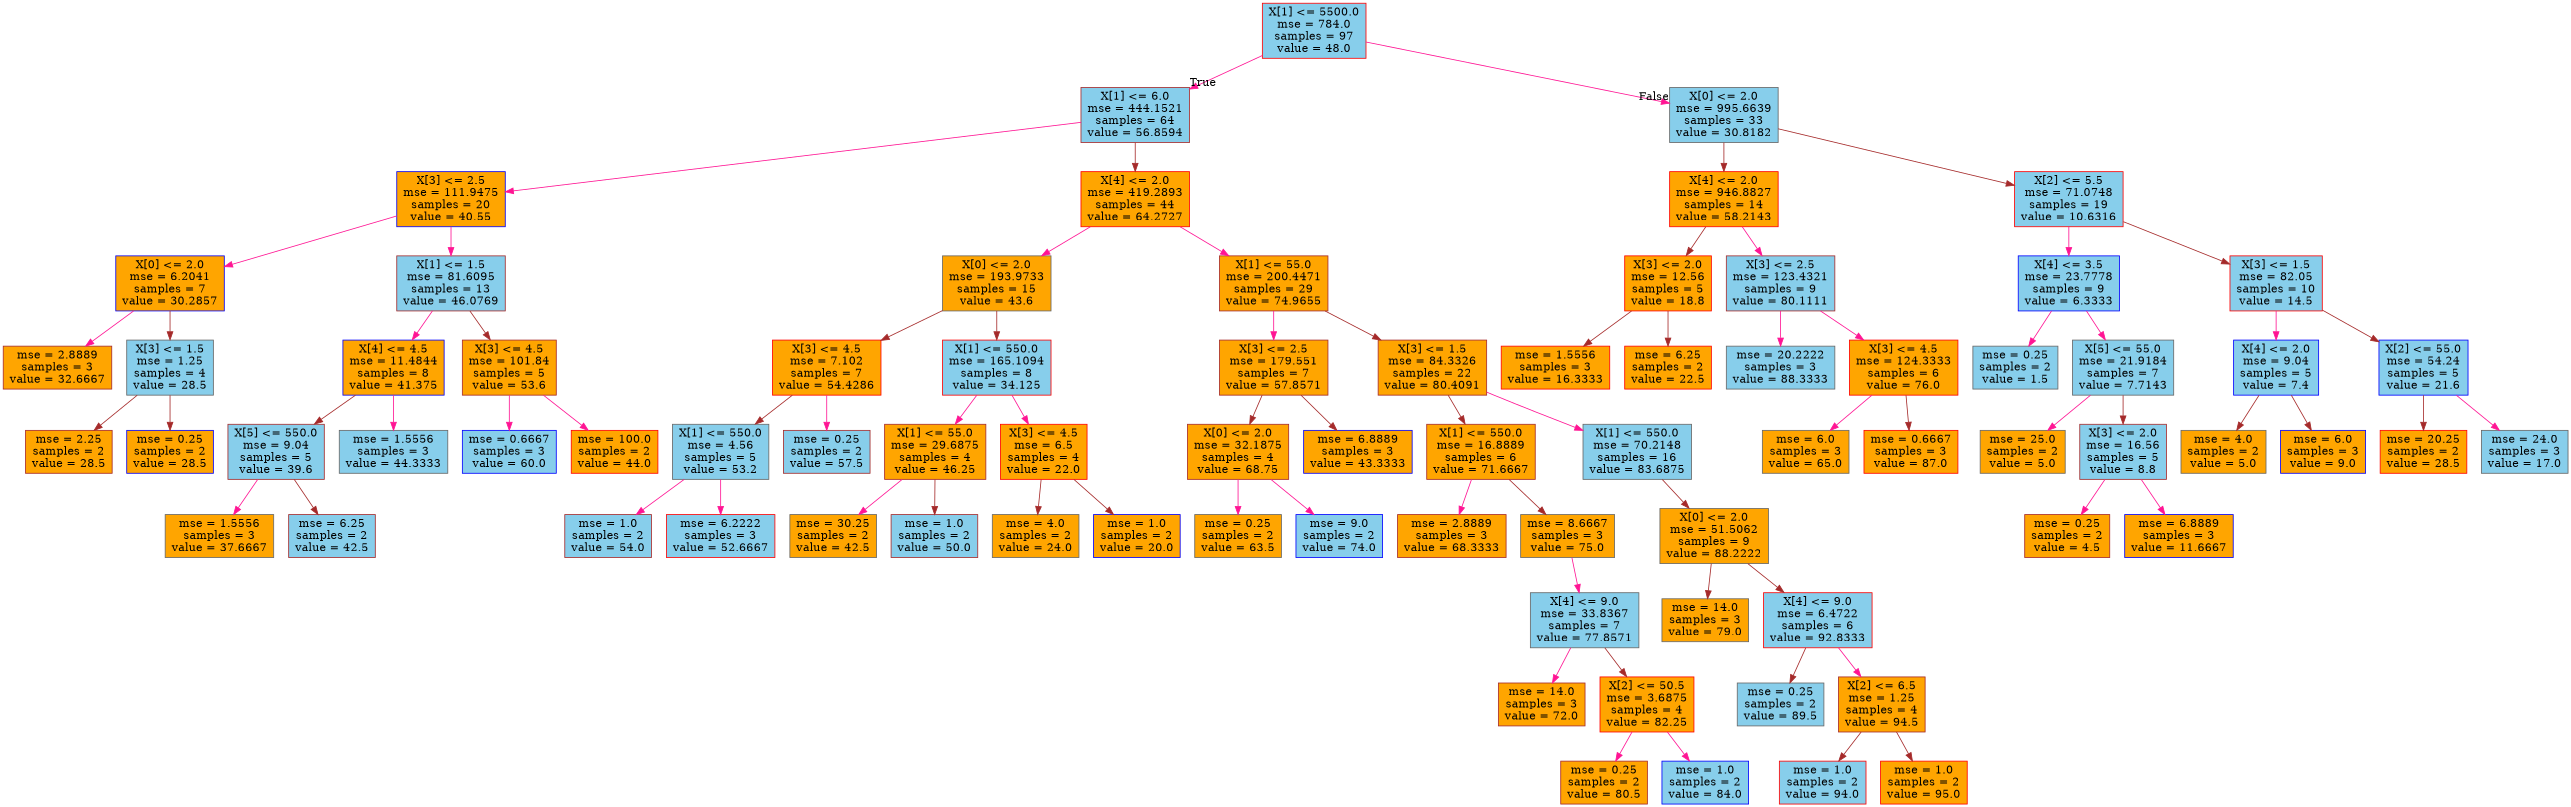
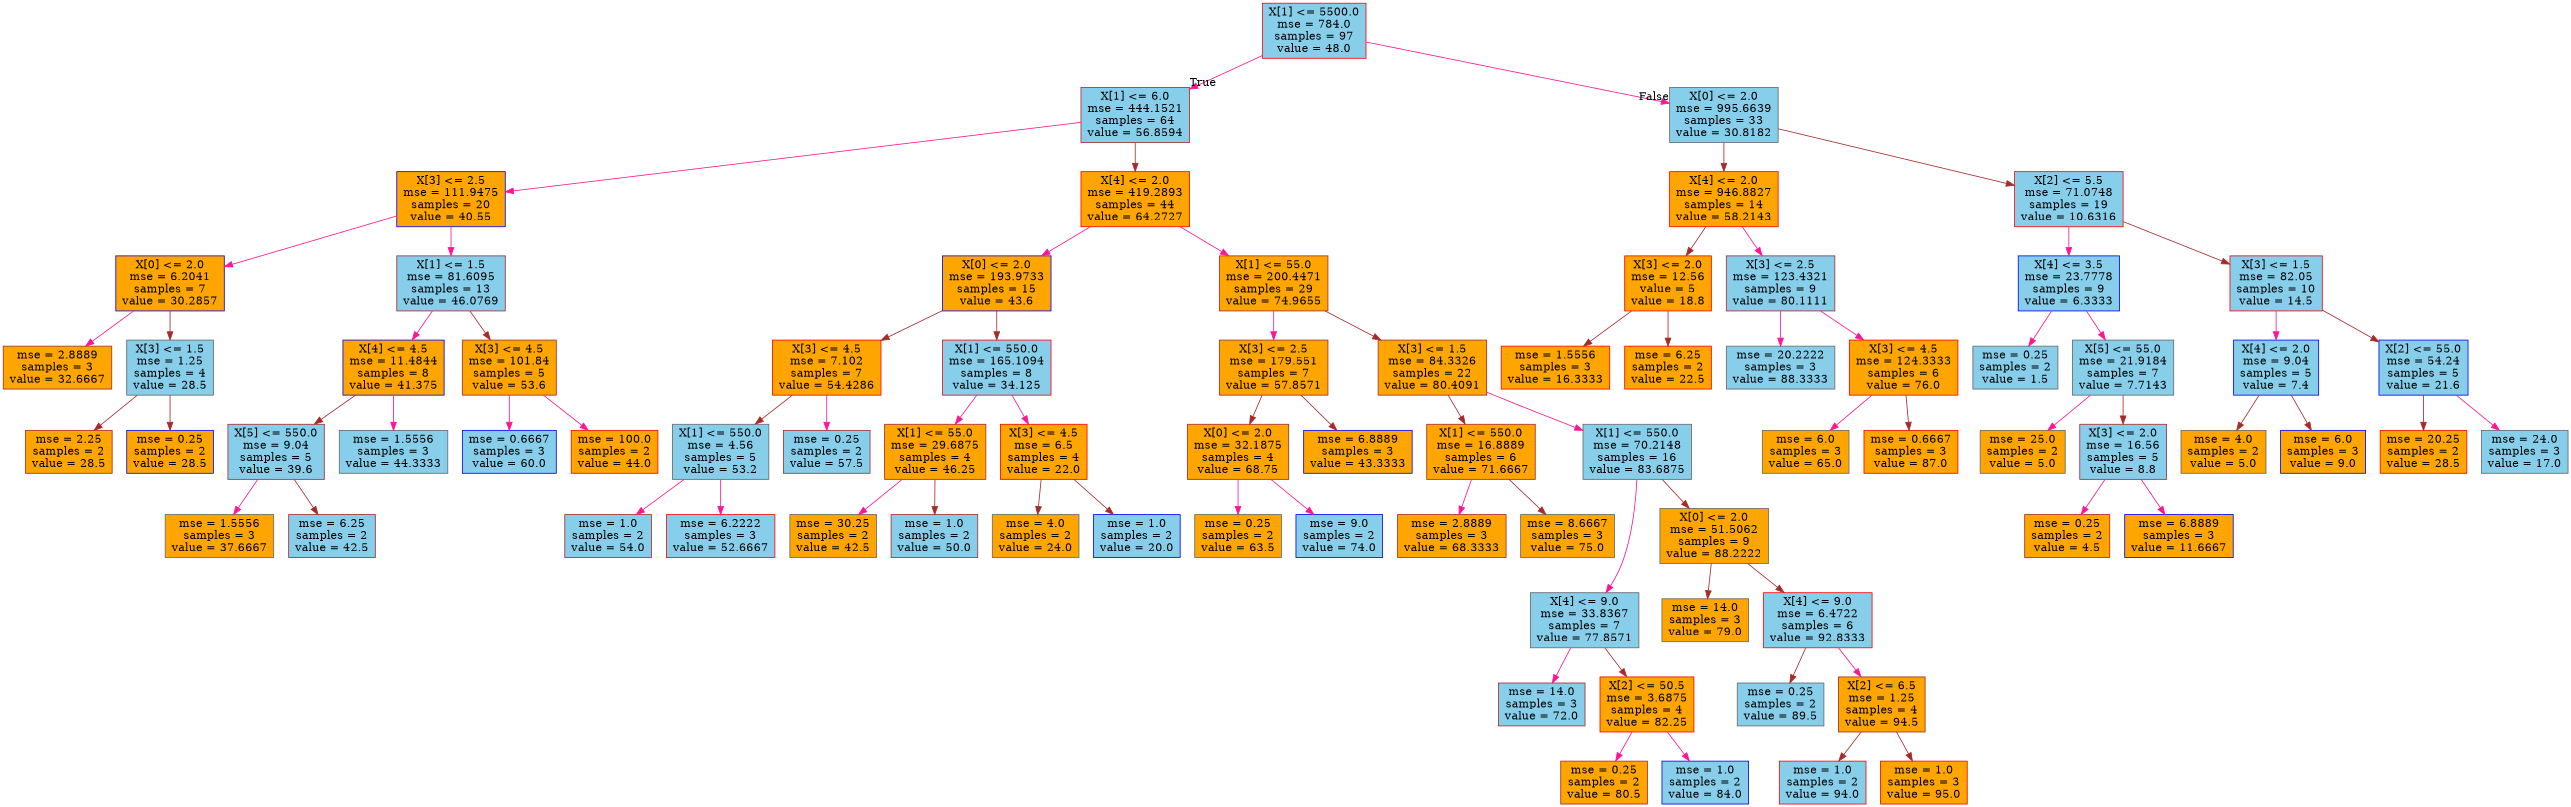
(997, 283) -> (997, 283)
(1668, 283) -> (1668, 283)
(1137, 536) -> (1137, 536)
(1575, 571) -> (1630, 534)
(1542, 704) -> (1542, 704)
(1924, 783) -> (1924, 783)
